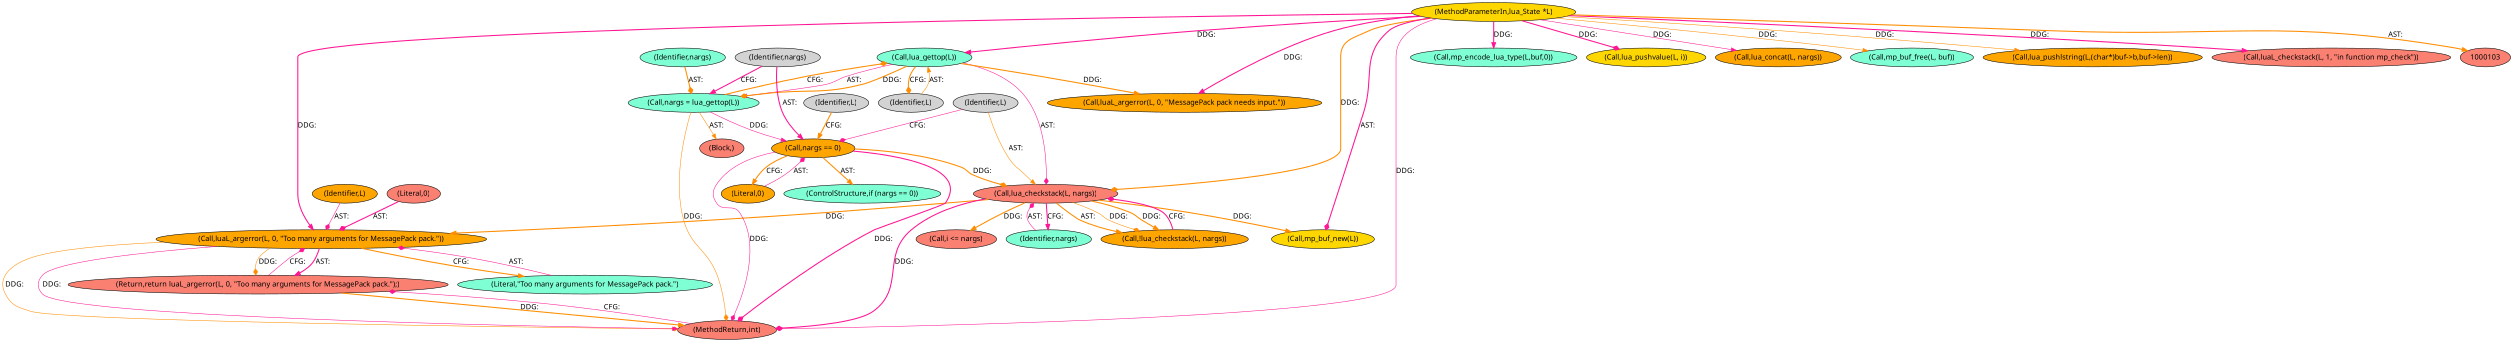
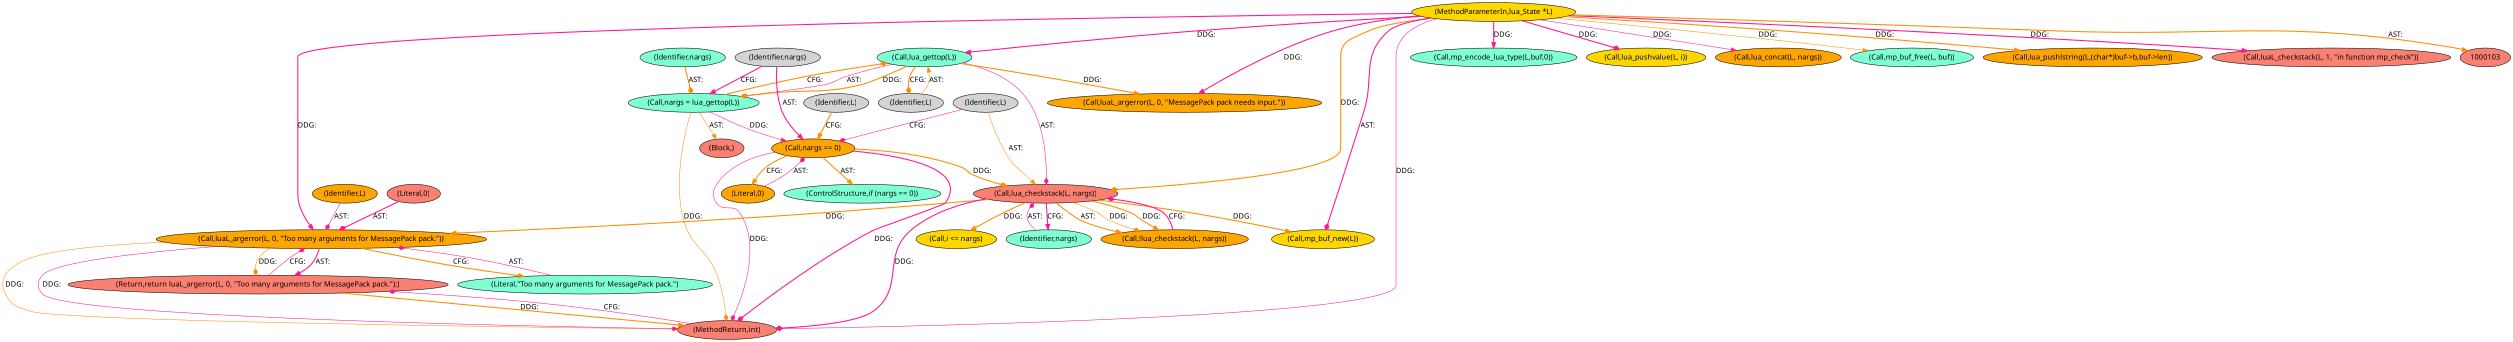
(1790, 31) -> (1790, 31)
(956, 239) -> (956, 239)
